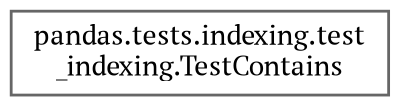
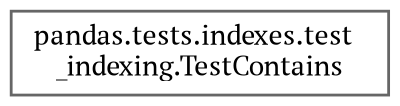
(200, 53) -> (200, 53)
